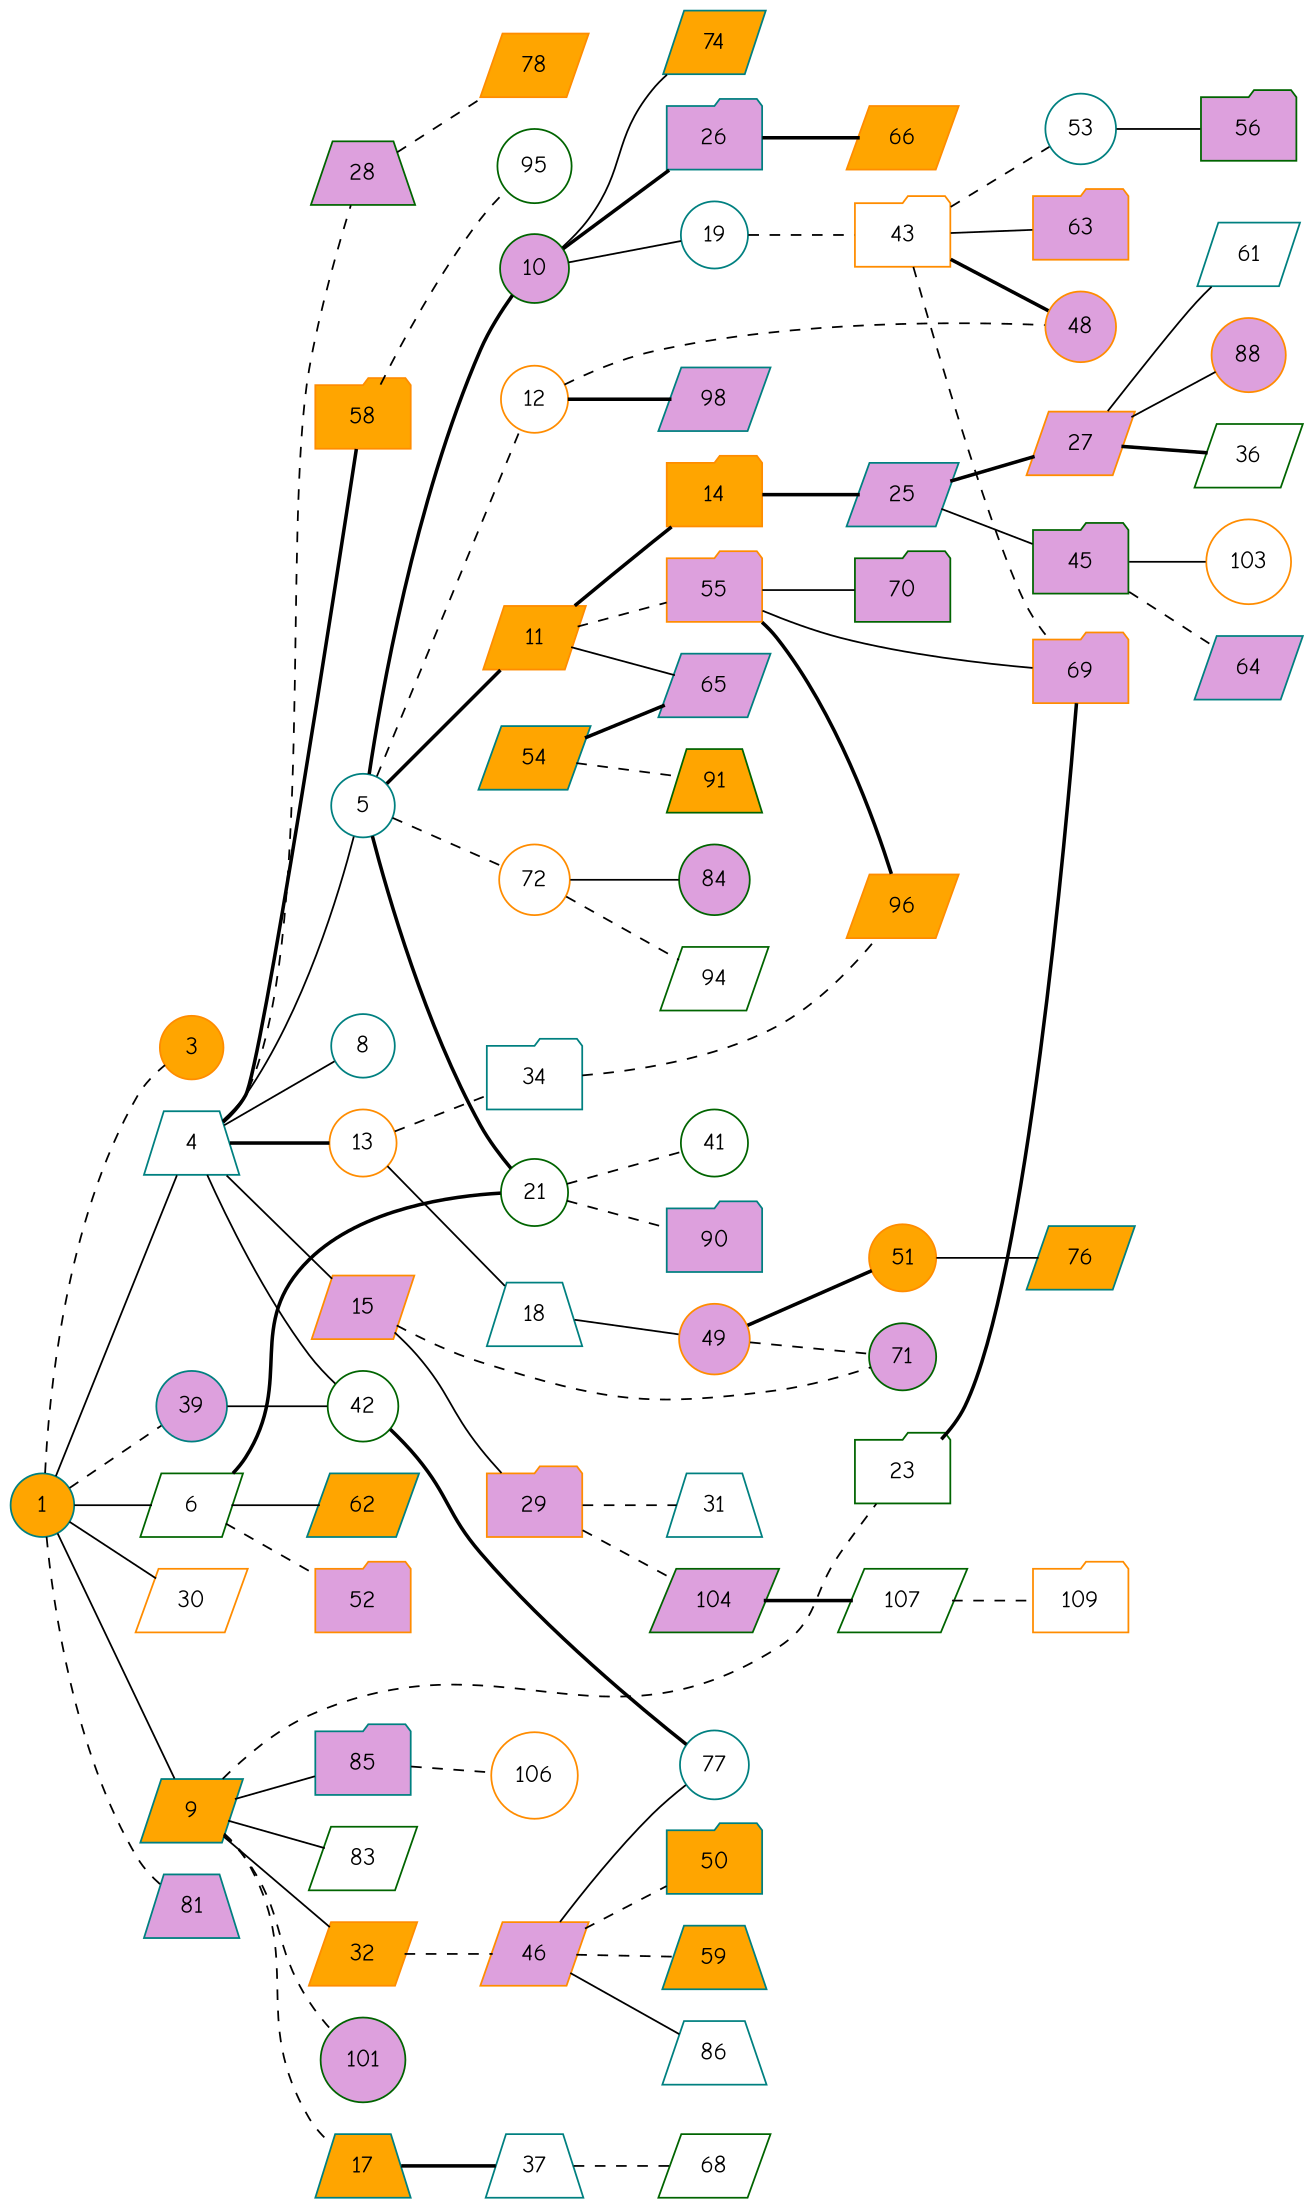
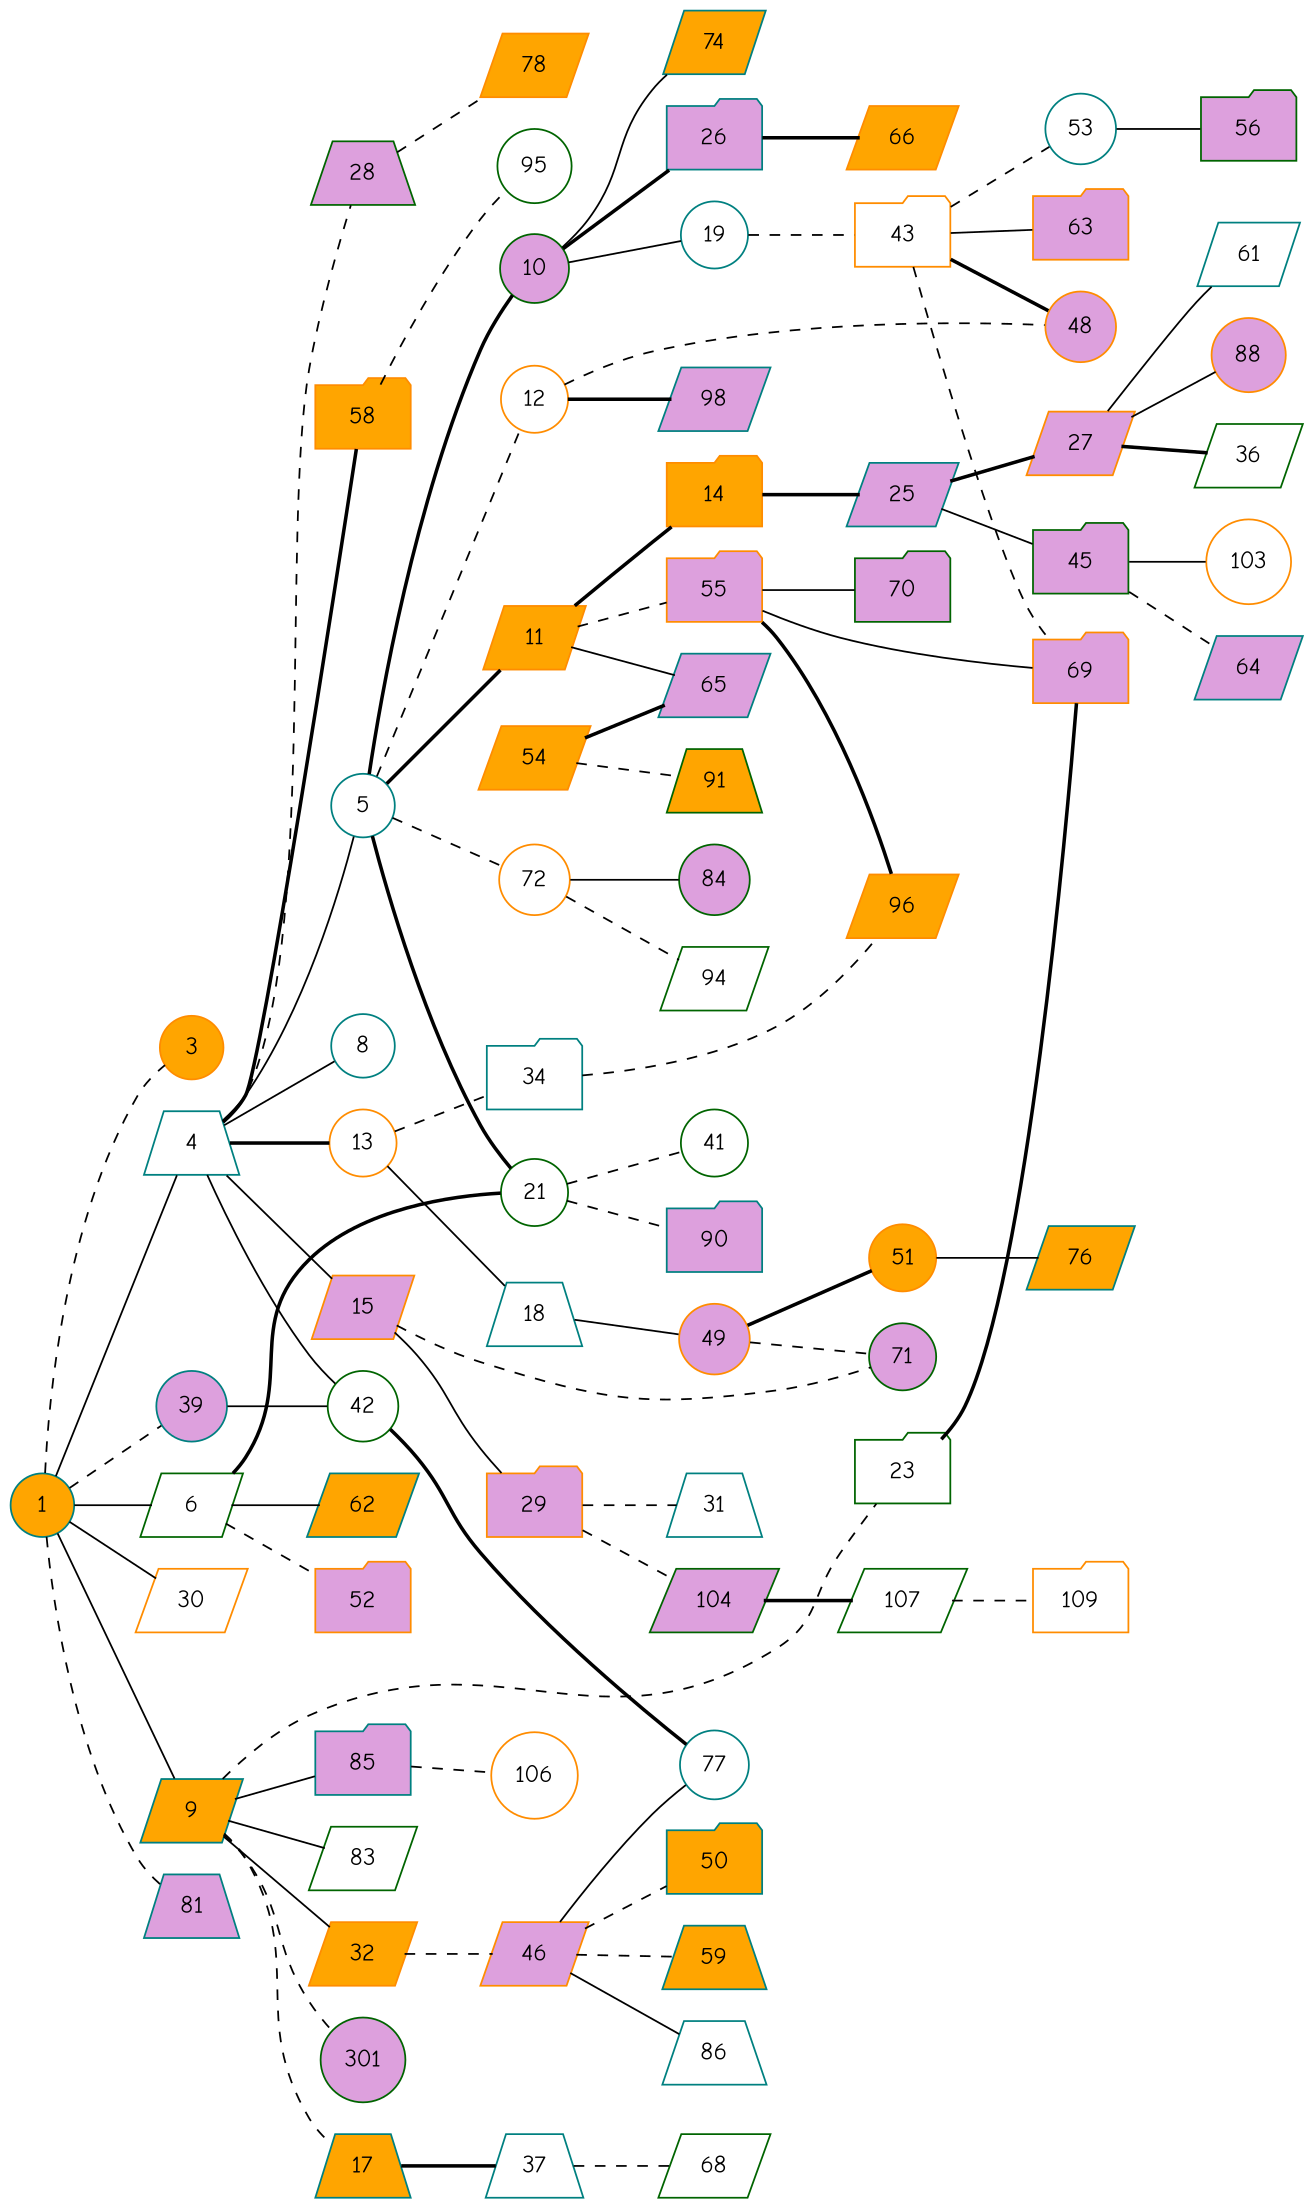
(535, 758) -> (535, 758)
(363, 2060) -> (363, 2060)
